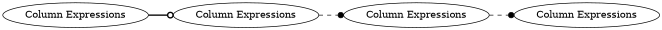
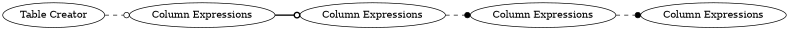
none -> (54, 15)
